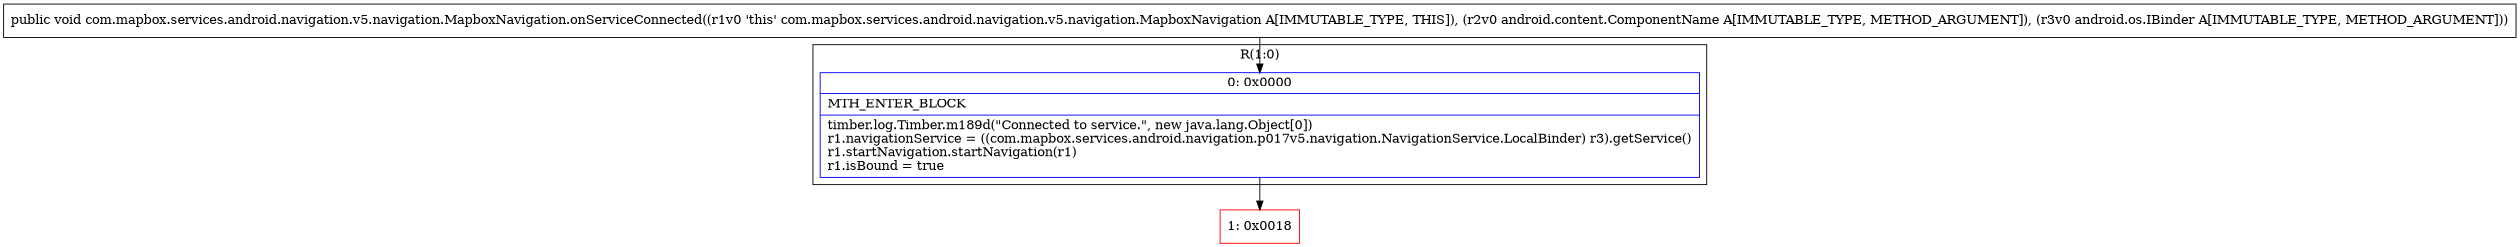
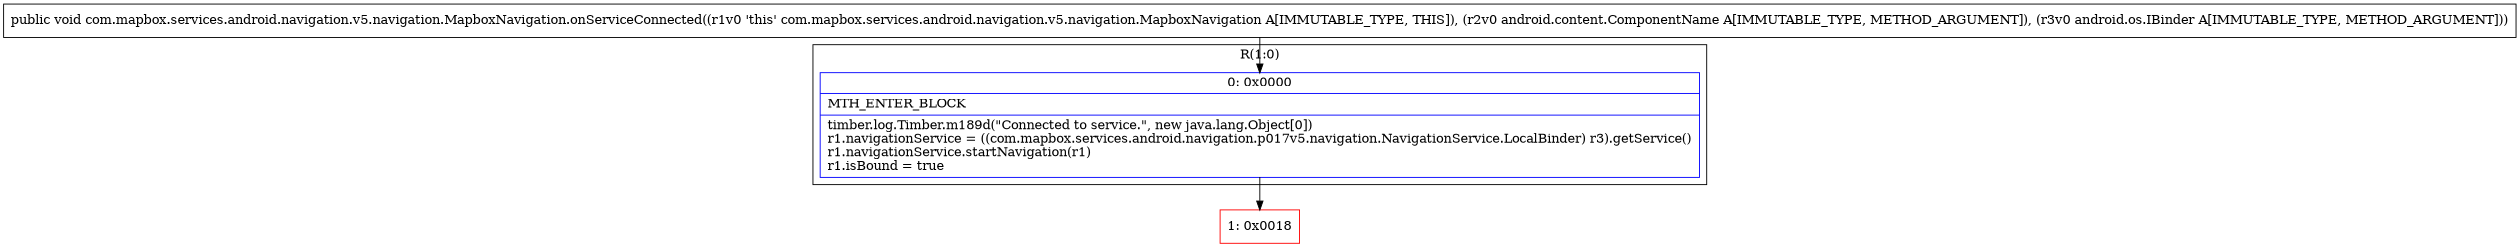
(952, 153) -> (959, 153)
